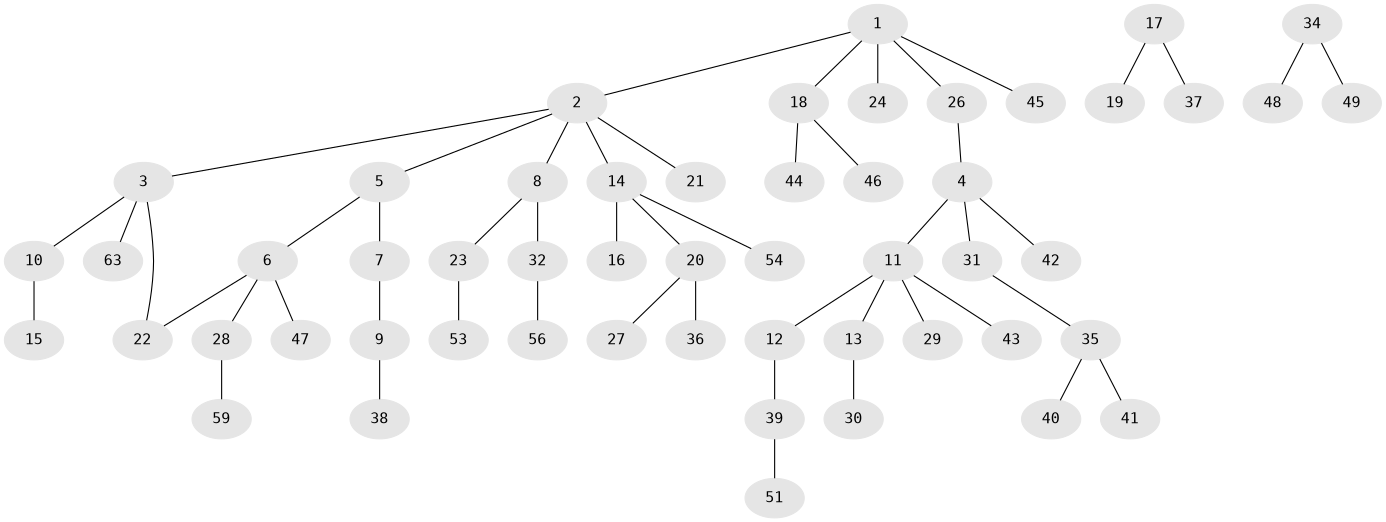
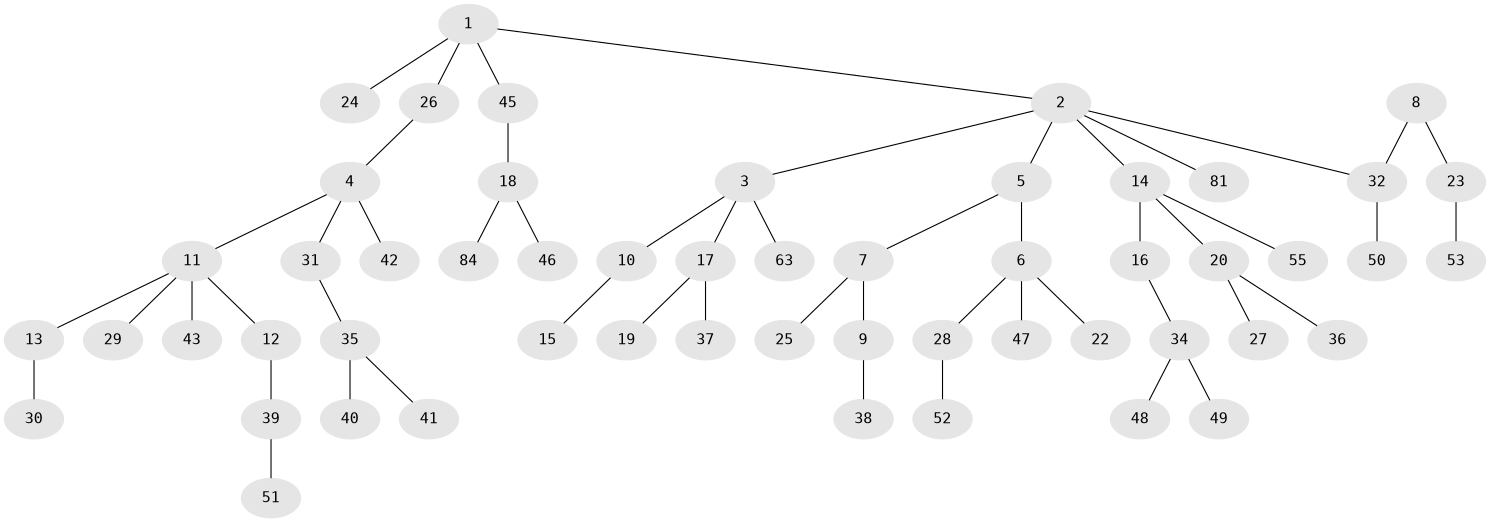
(838, 64) -> (508, 143)
(557, 143) -> (1219, 143)
(696, 182) -> (1219, 182)
(794, 182) -> (469, 261)
(154, 261) -> (725, 222)
(775, 261) -> (1298, 261)
none -> (1160, 301)
(538, 340) -> (1377, 261)
none -> (785, 340)
(222, 419) -> (943, 419)
